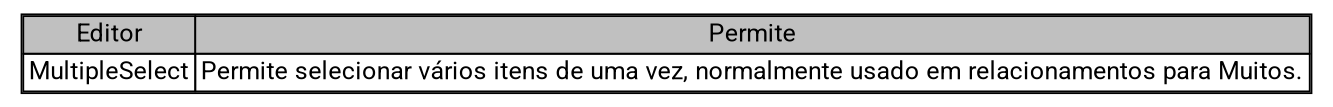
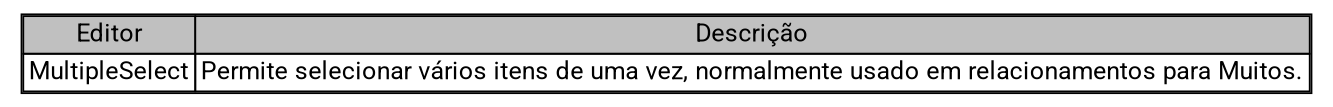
(752, 34) -> (752, 34)
